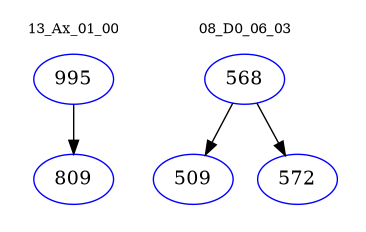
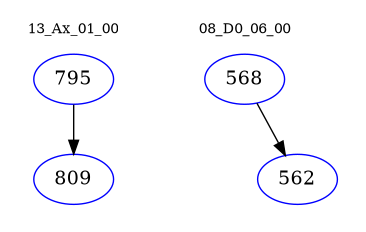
(245, 30) -> (245, 30)
(74, 79) -> (74, 79)
(193, 179) -> none
(298, 179) -> (298, 179)
